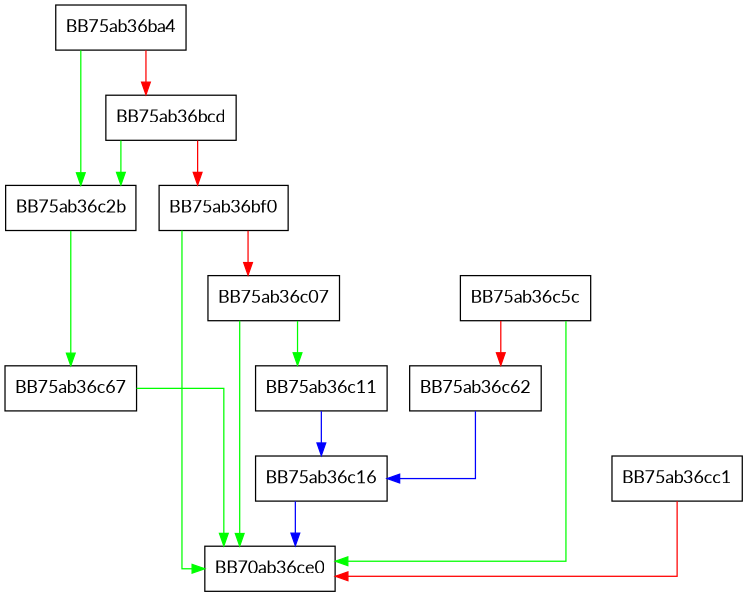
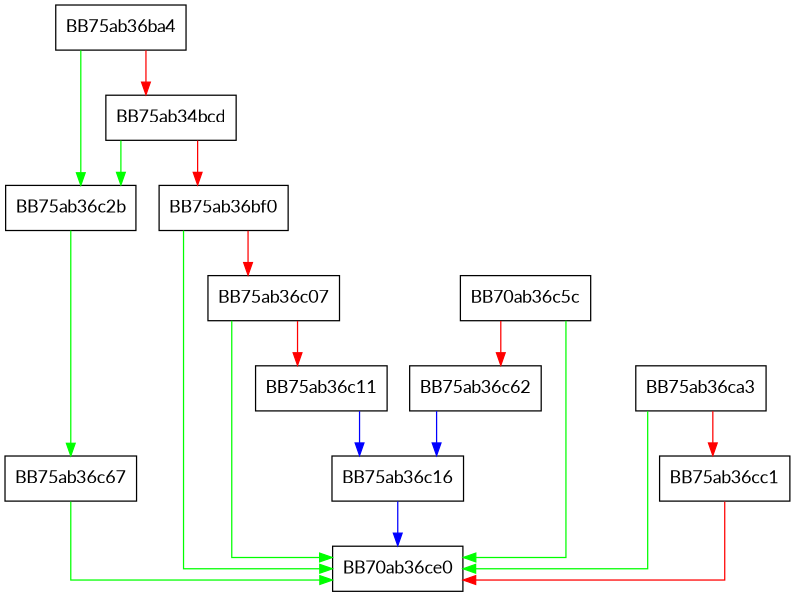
(171, 118) -> (171, 118)
(526, 298) -> (526, 298)
(298, 337) -> (298, 337)
none -> (701, 388)
